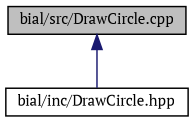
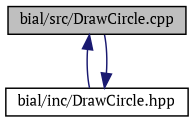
none -> (107, 54)
